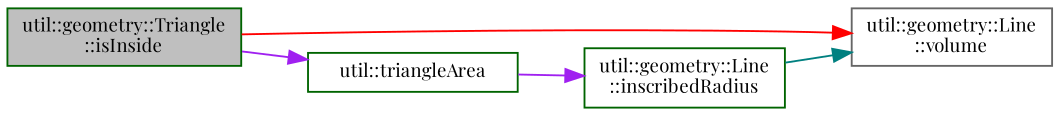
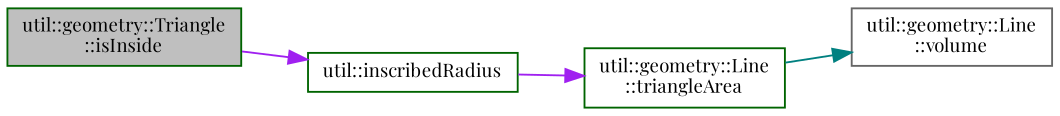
(537, 30) -> none
(413, 72) -> (413, 72)
(685, 78) -> (685, 78)
